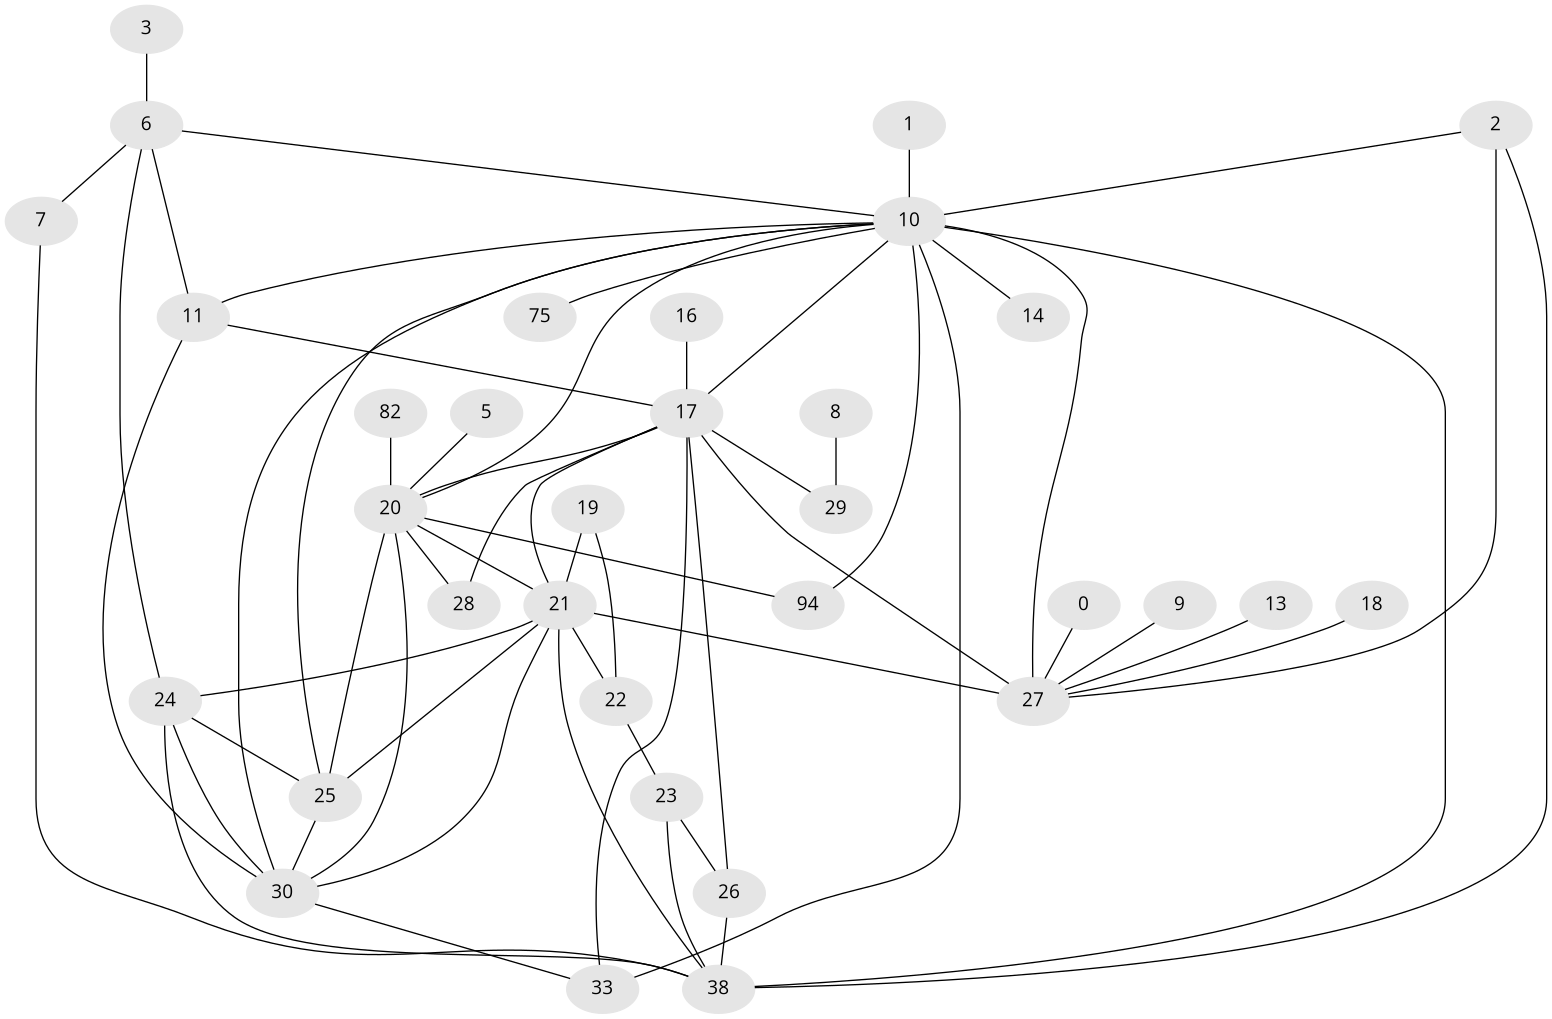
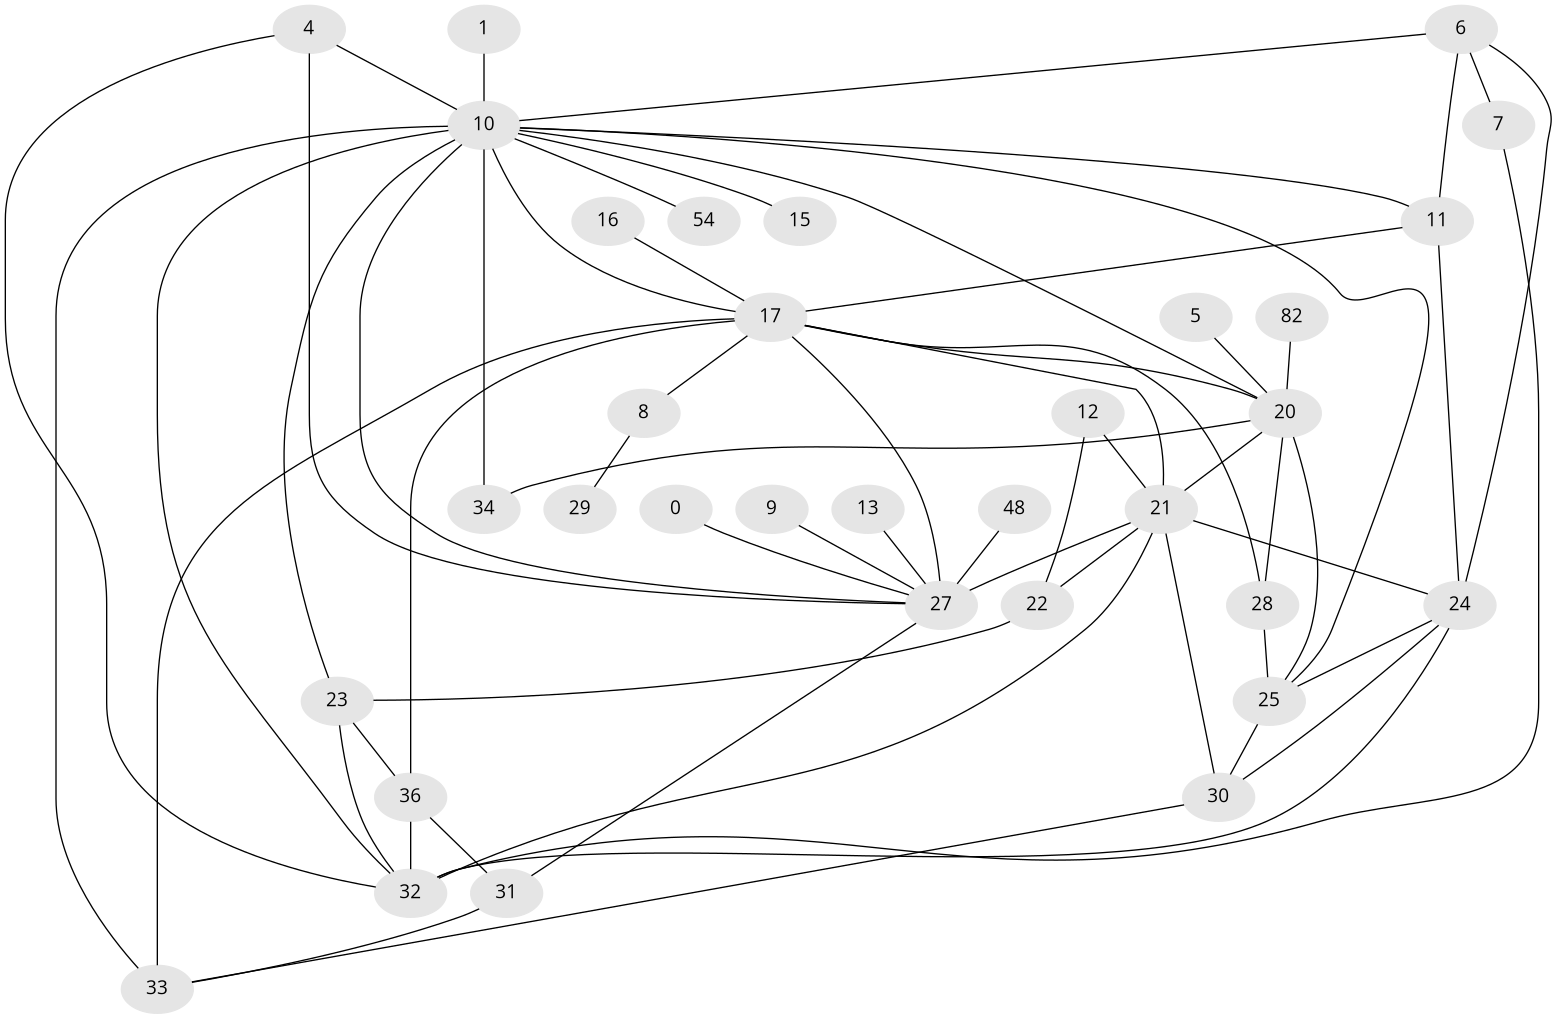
(147, 29) -> none
(1496, 125) -> (309, 29)
(540, 317) -> (800, 221)
(1033, 317) -> (704, 221)
(330, 381) -> (292, 381)
(761, 461) -> (707, 365)
(588, 509) -> (1088, 413)
(808, 605) -> (484, 509)
(1372, 605) -> (1015, 509)
(104, 632) -> (1449, 413)
(443, 701) -> (1266, 653)
(402, 722) -> none
none -> (507, 893)
(729, 893) -> (411, 797)
(719, 989) -> (411, 893)
